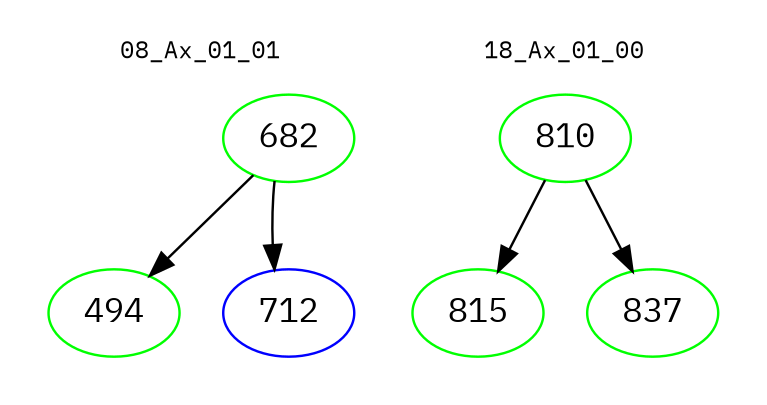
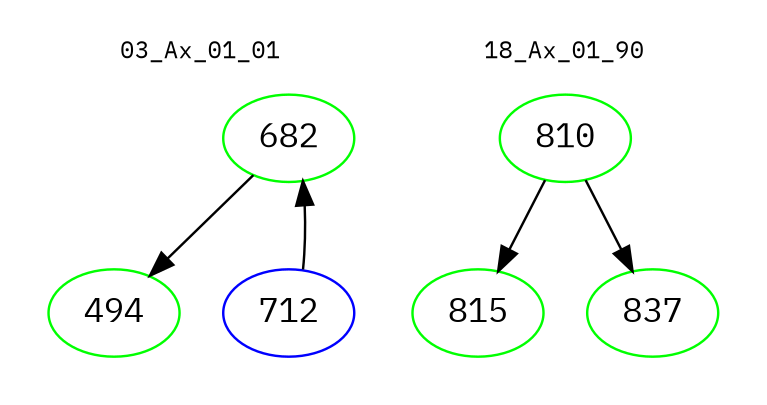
(201, 52) -> (201, 52)
(565, 52) -> (565, 52)
(273, 213) -> (305, 238)
